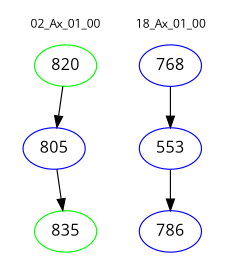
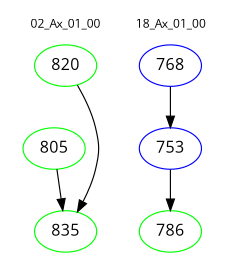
(61, 101) -> (98, 143)
(54, 149) -> (54, 149)
(170, 149) -> (170, 149)
(170, 231) -> (170, 231)
